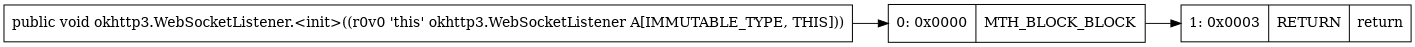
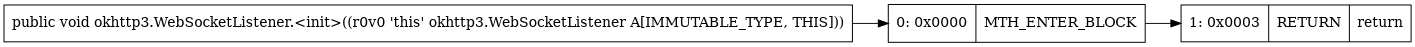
(1060, 23) -> (1061, 23)
